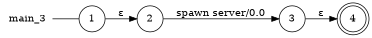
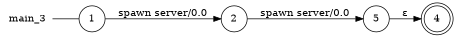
(121, 13) -> (163, 13)
(292, 19) -> (376, 19)
